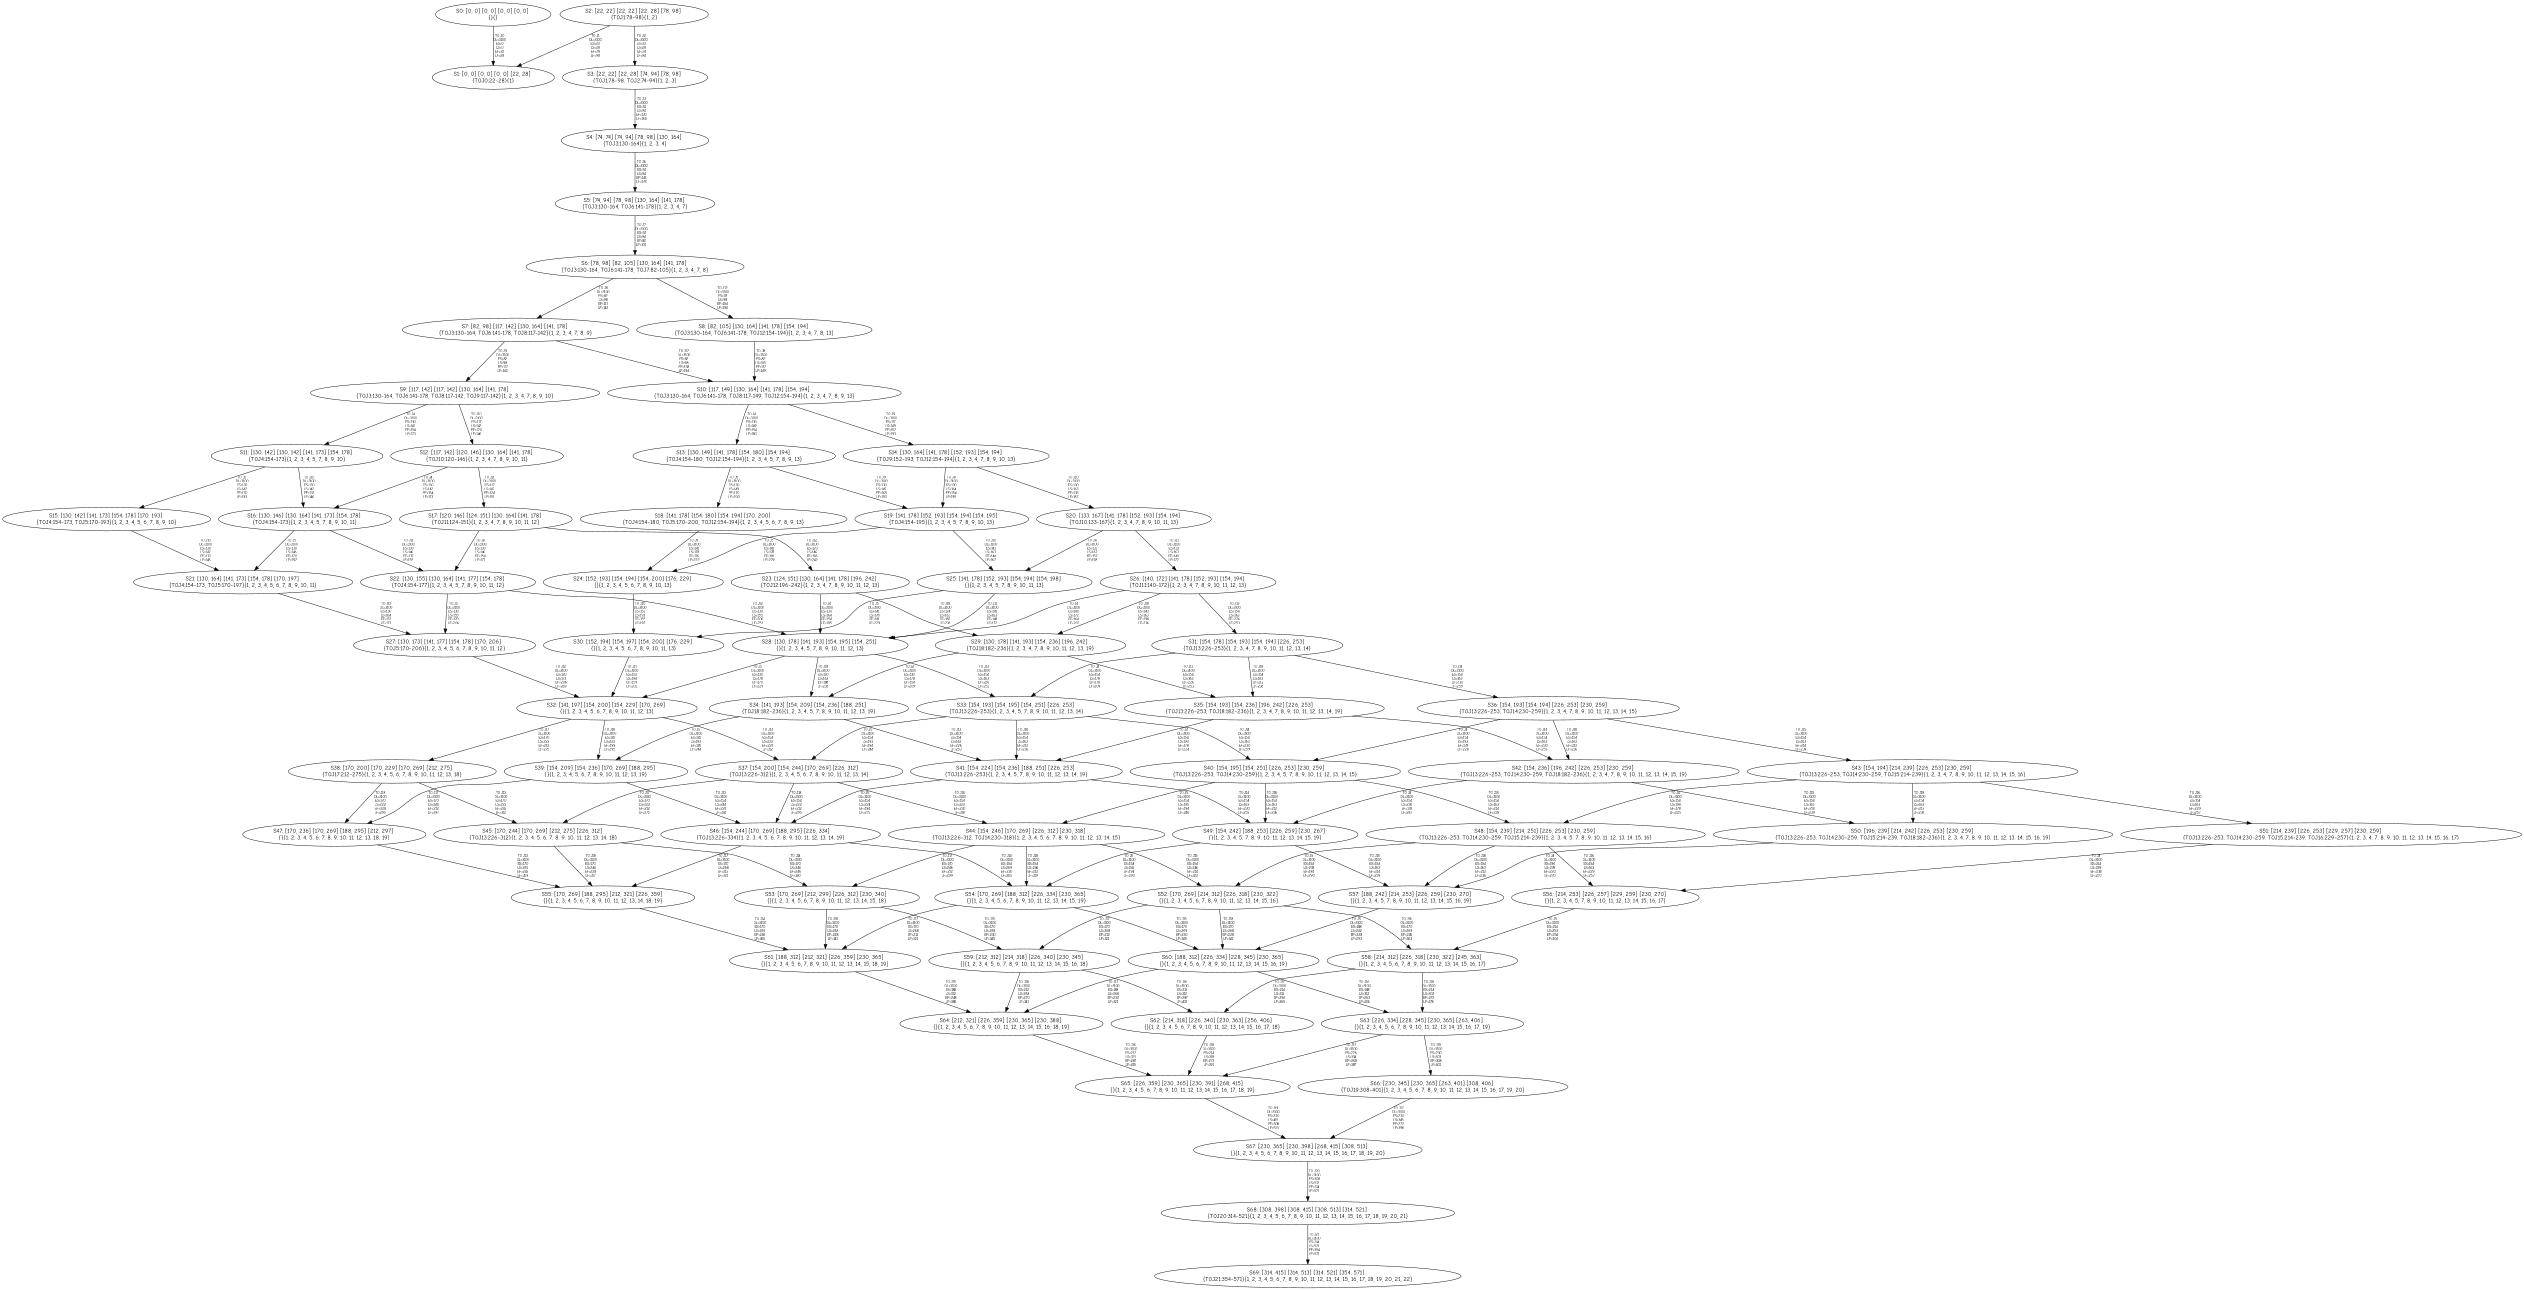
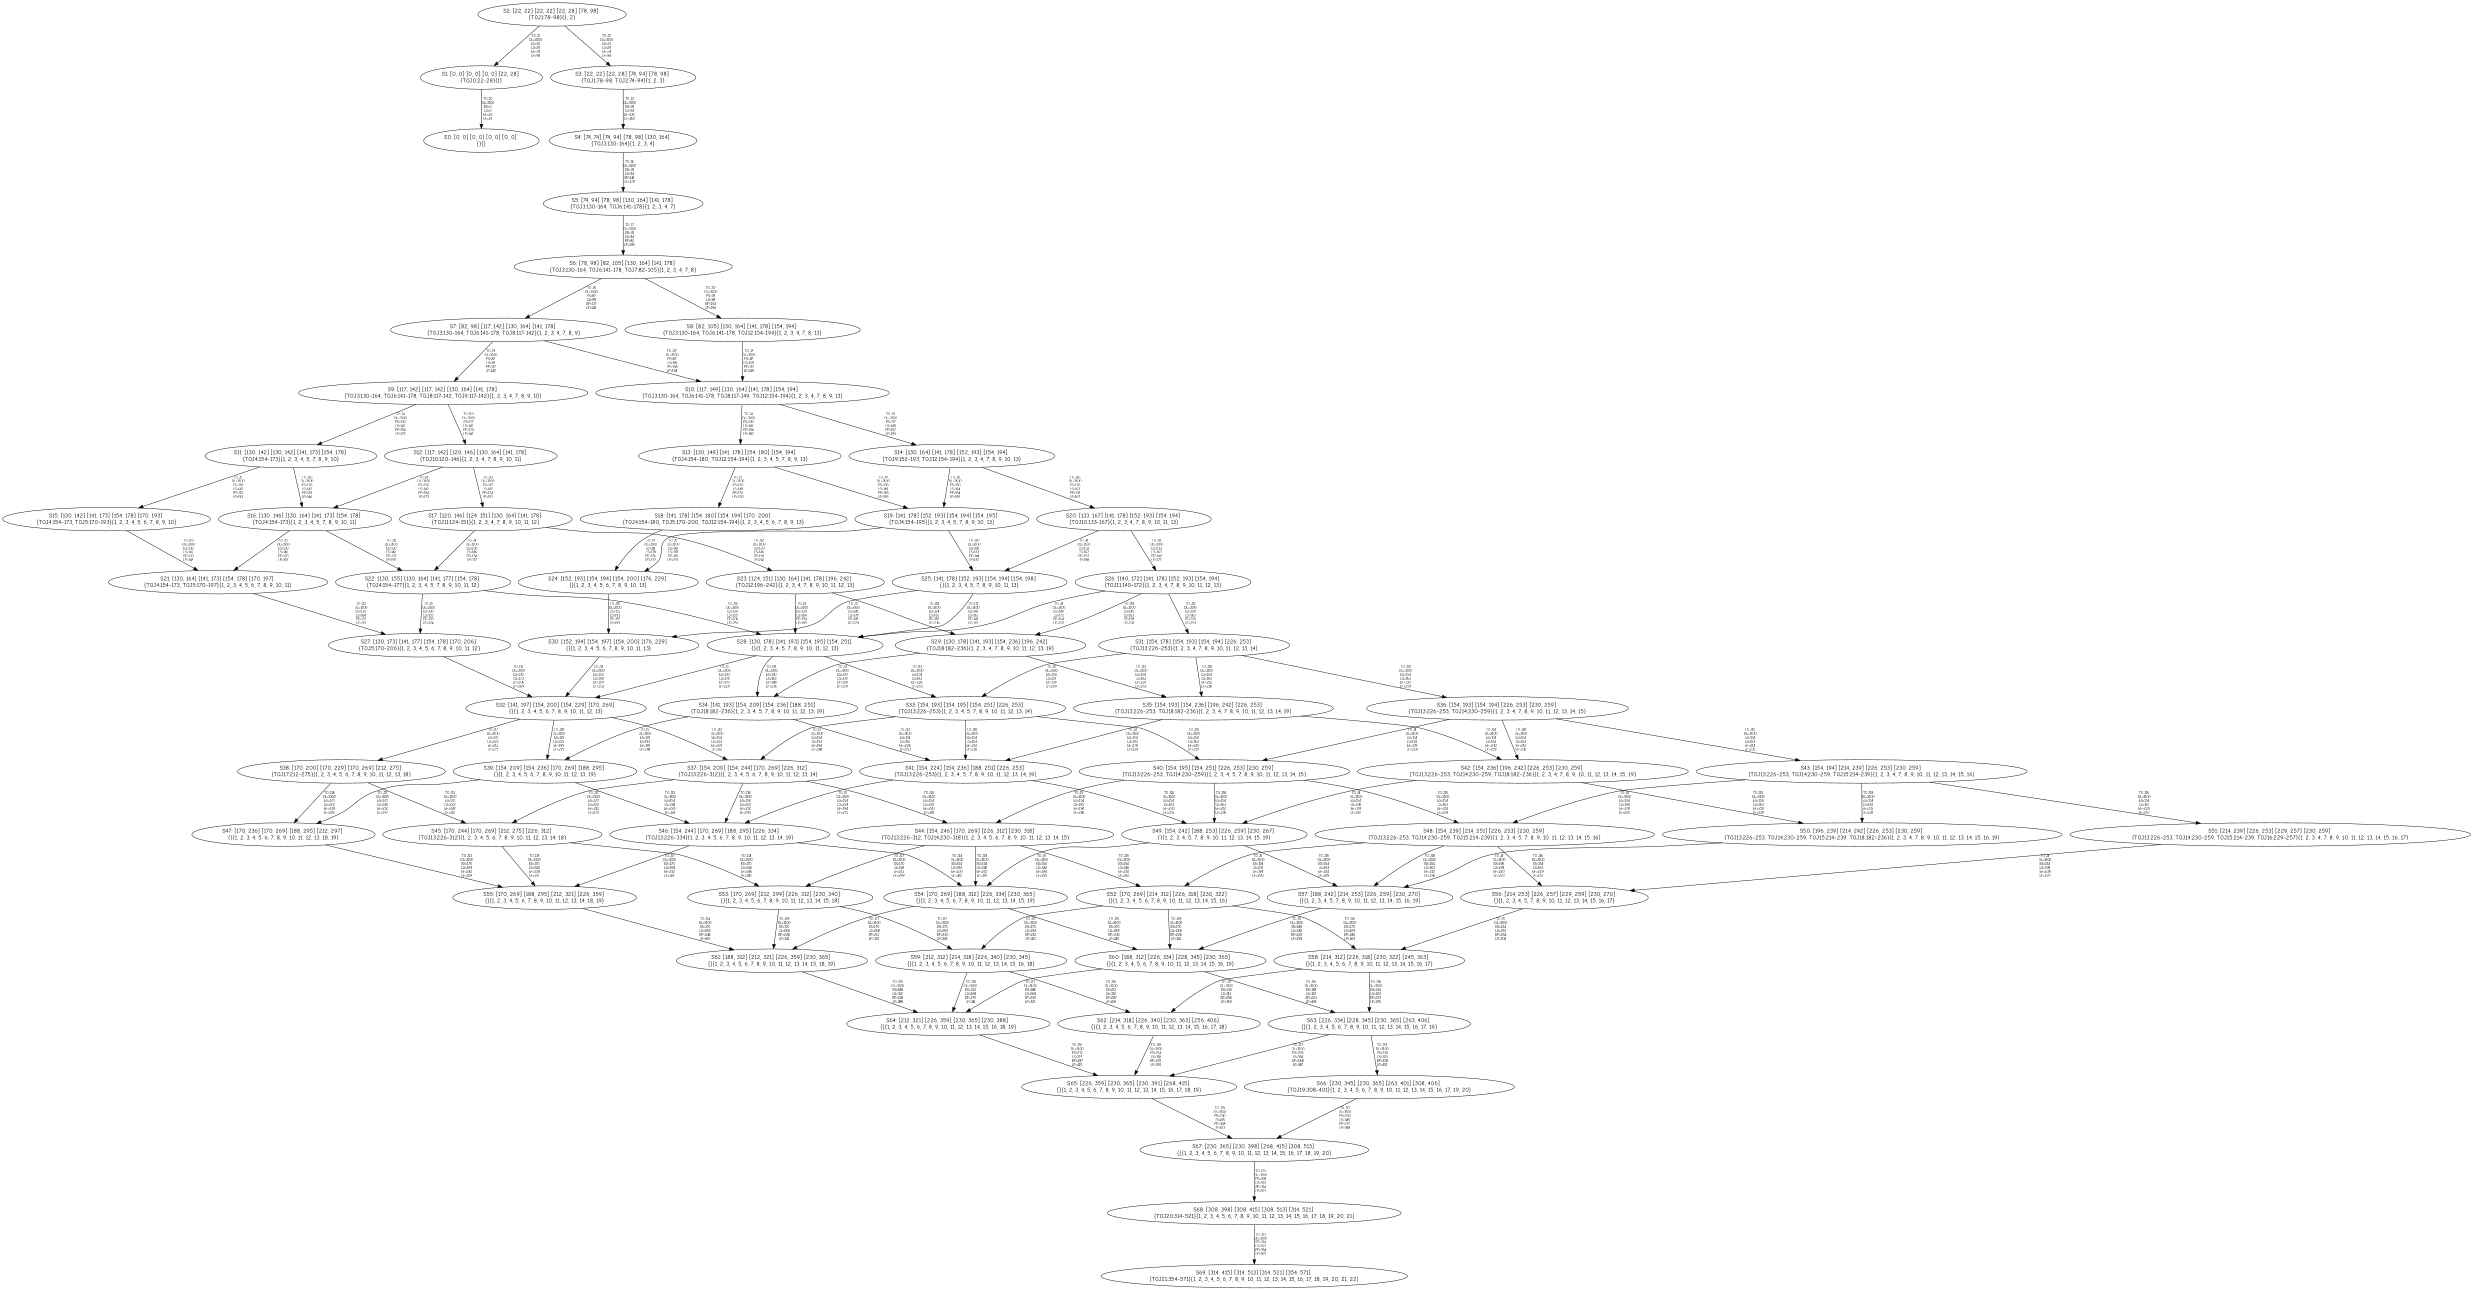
(493, 44) -> (481, 107)
